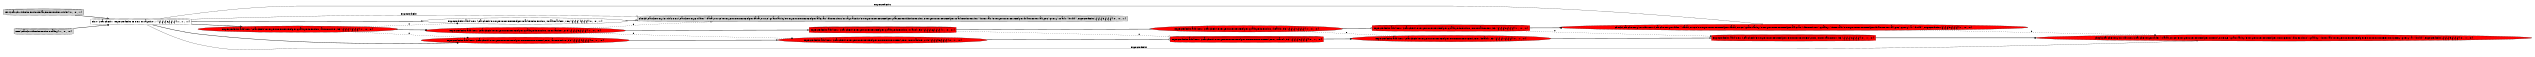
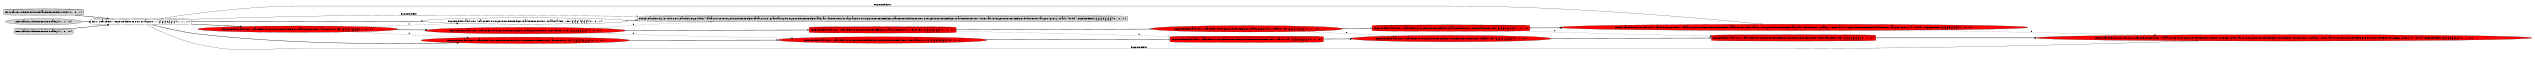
none -> (44, 22)
